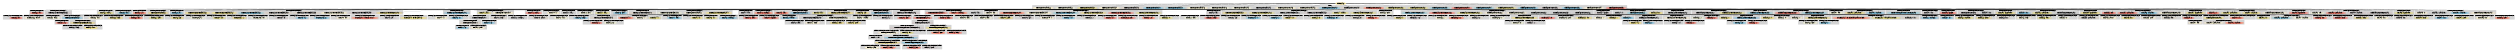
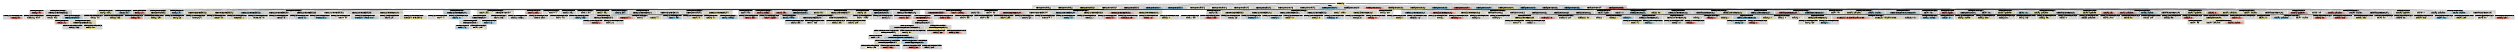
(1814, 13) -> (1814, 13)
(365, 18) -> (365, 18)
